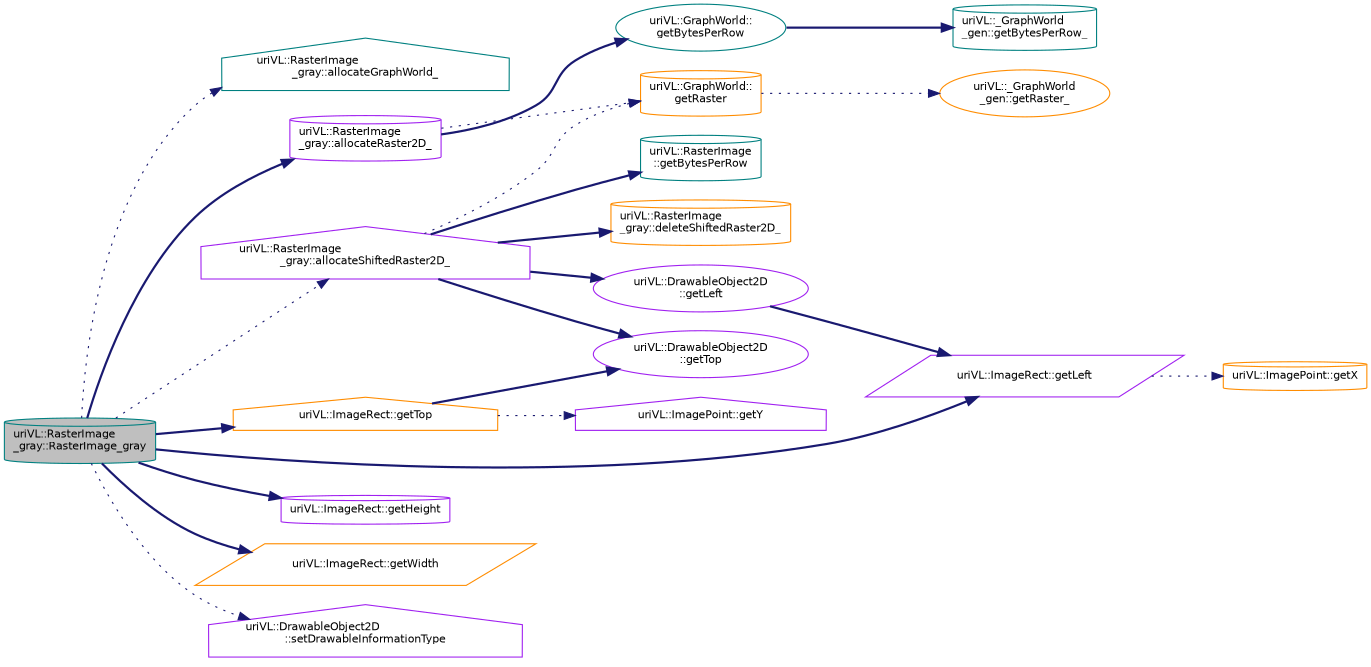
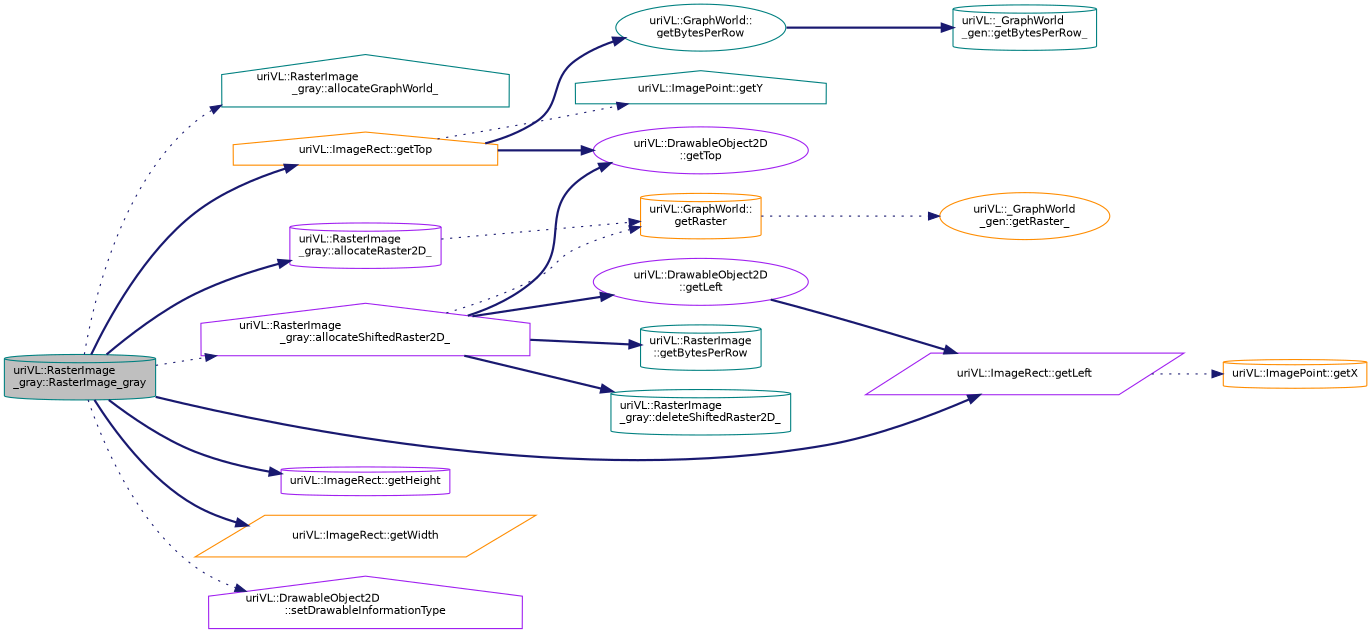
(538, 104) -> (554, 97)
(701, 223) -> (701, 412)
(701, 416) -> (701, 89)
